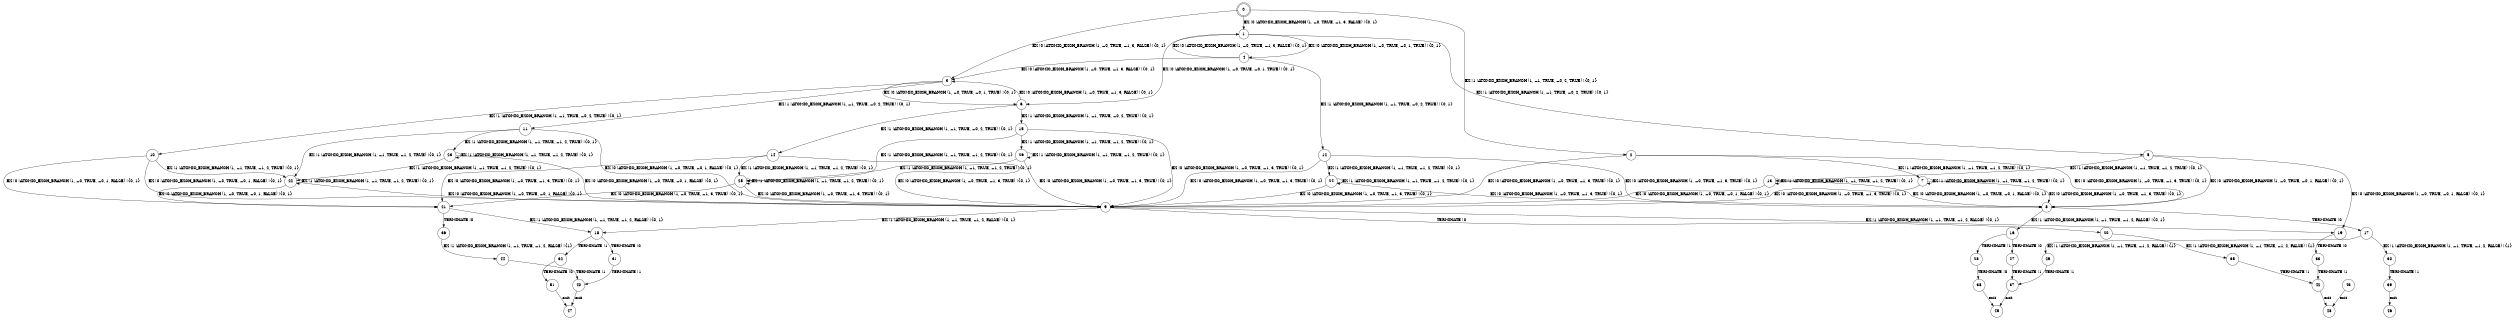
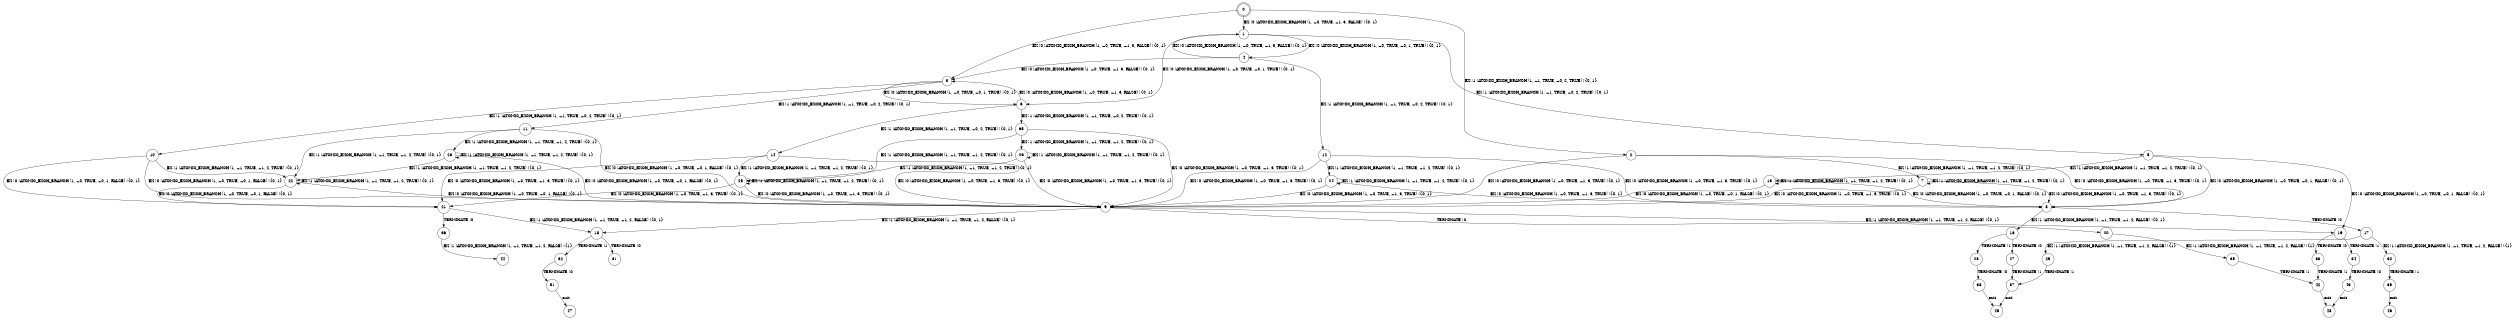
(1021, 129) -> (1021, 129)
none -> (2354, 259)
(579, 285) -> none
